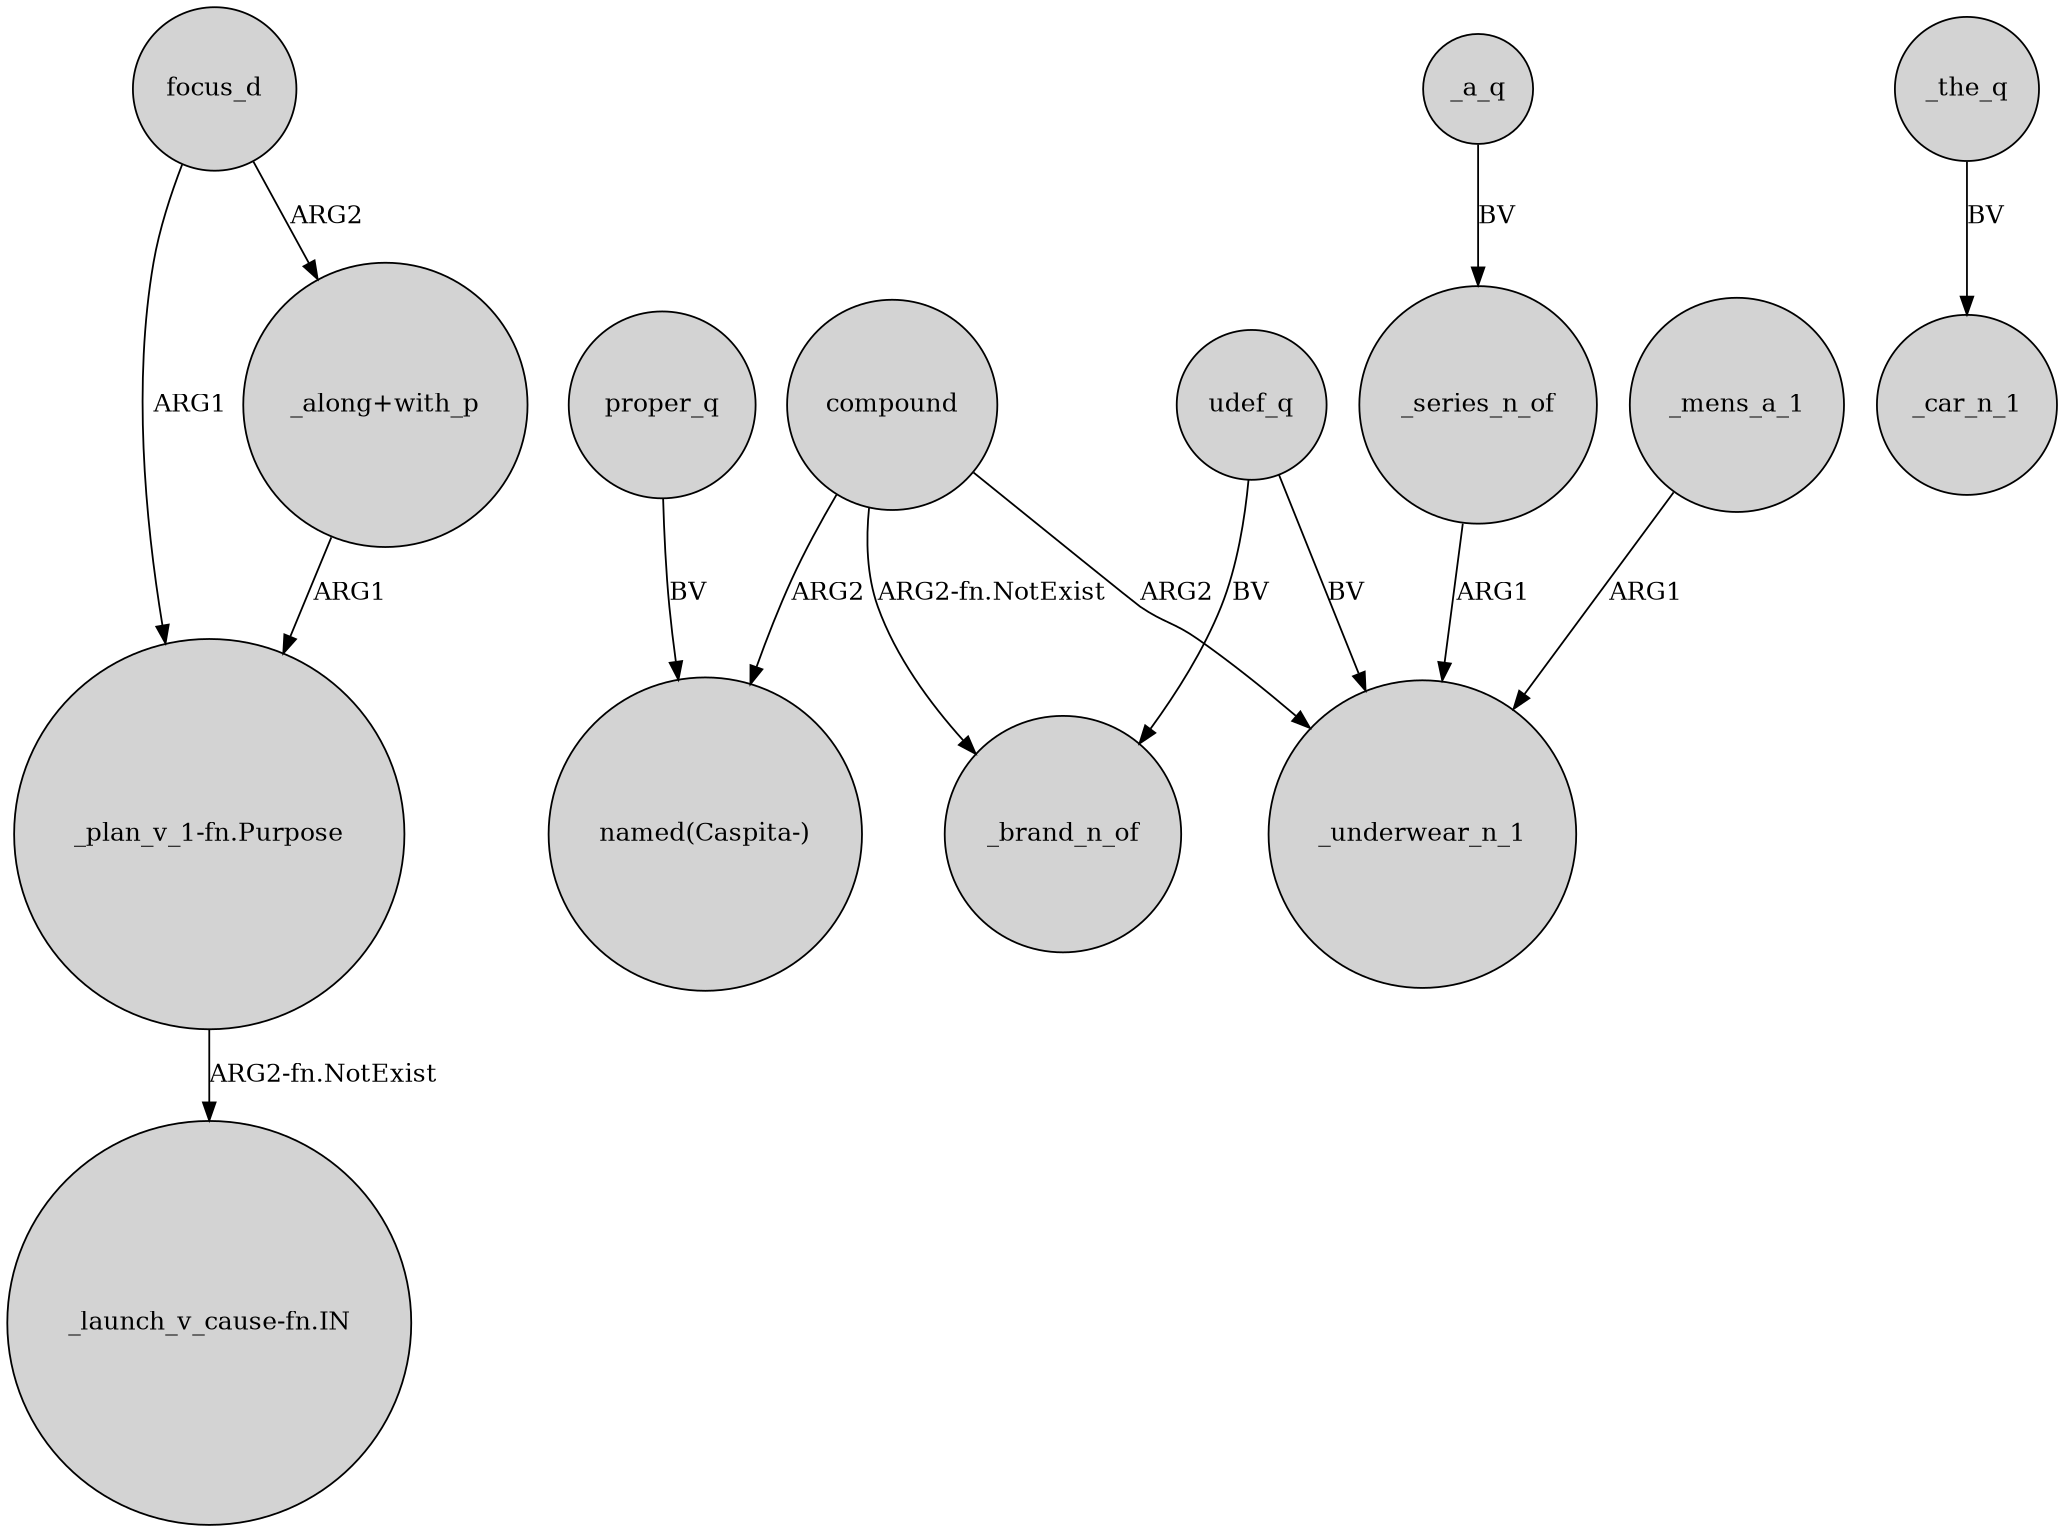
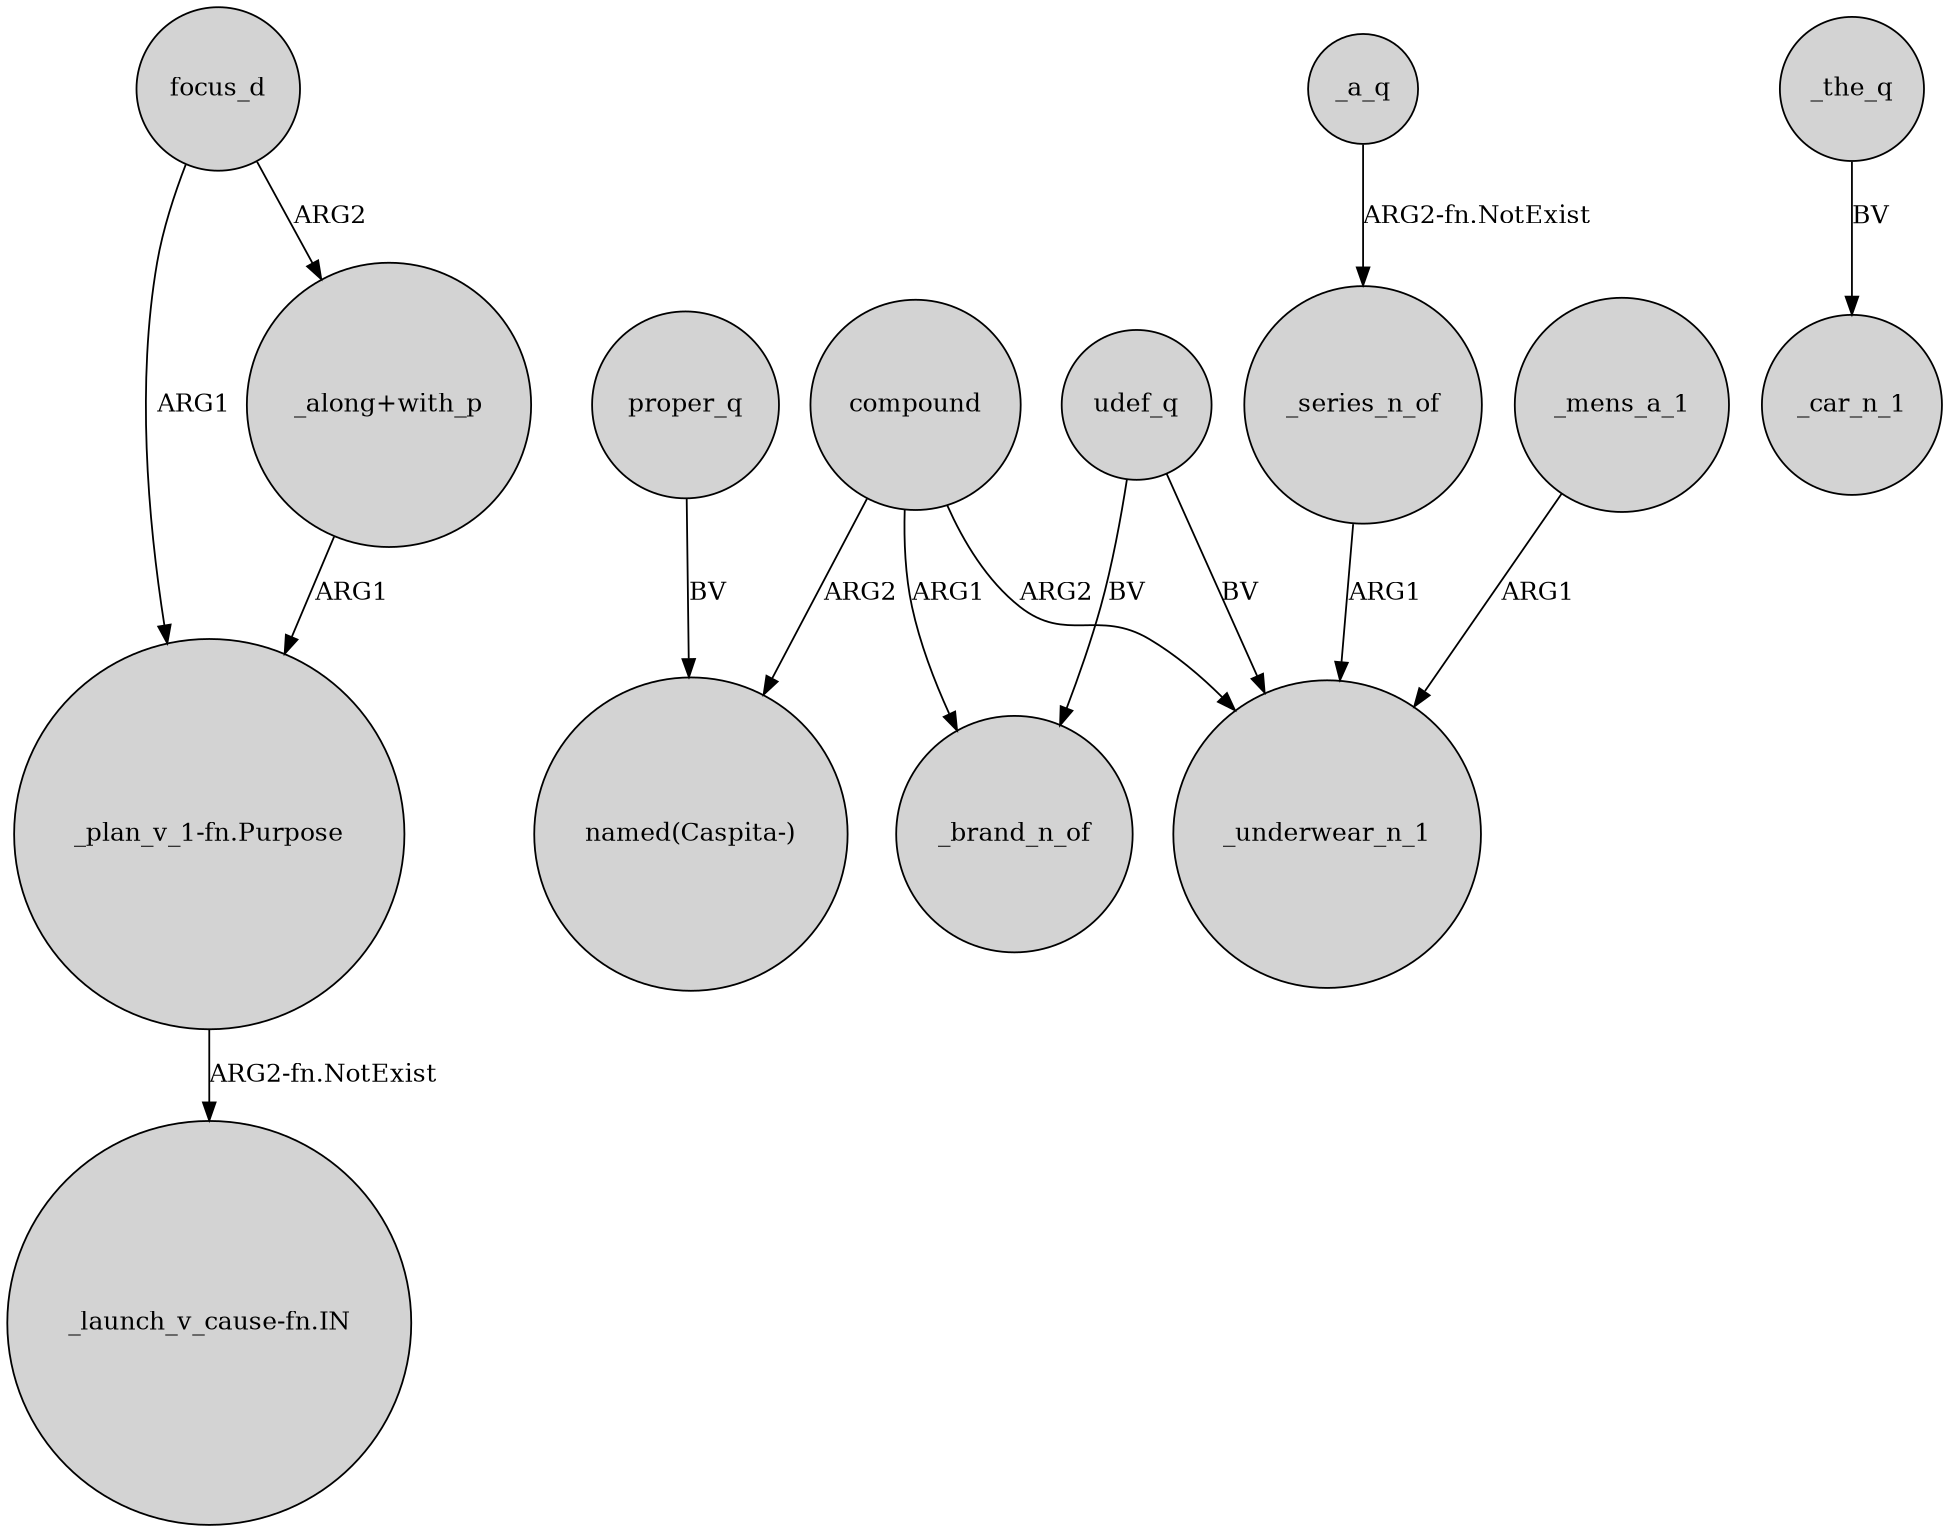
(1497, 217) -> (1477, 217)
(992, 593) -> (949, 593)
